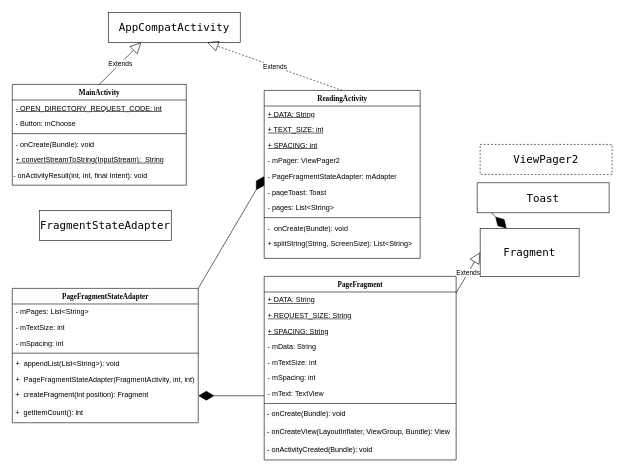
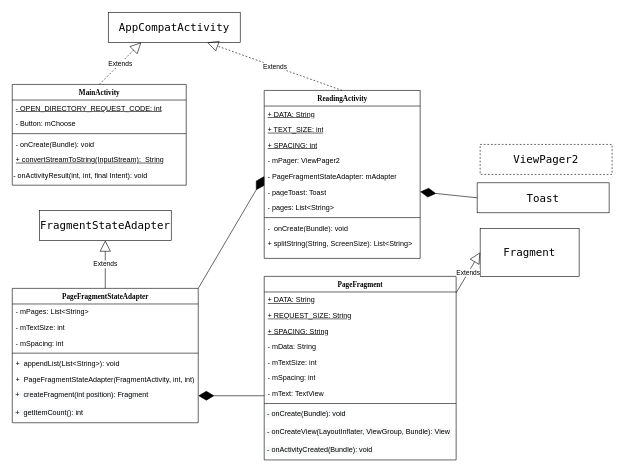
(117, 66) -> (117, 66)
(494, 216) -> (457, 196)
none -> (105, 269)
